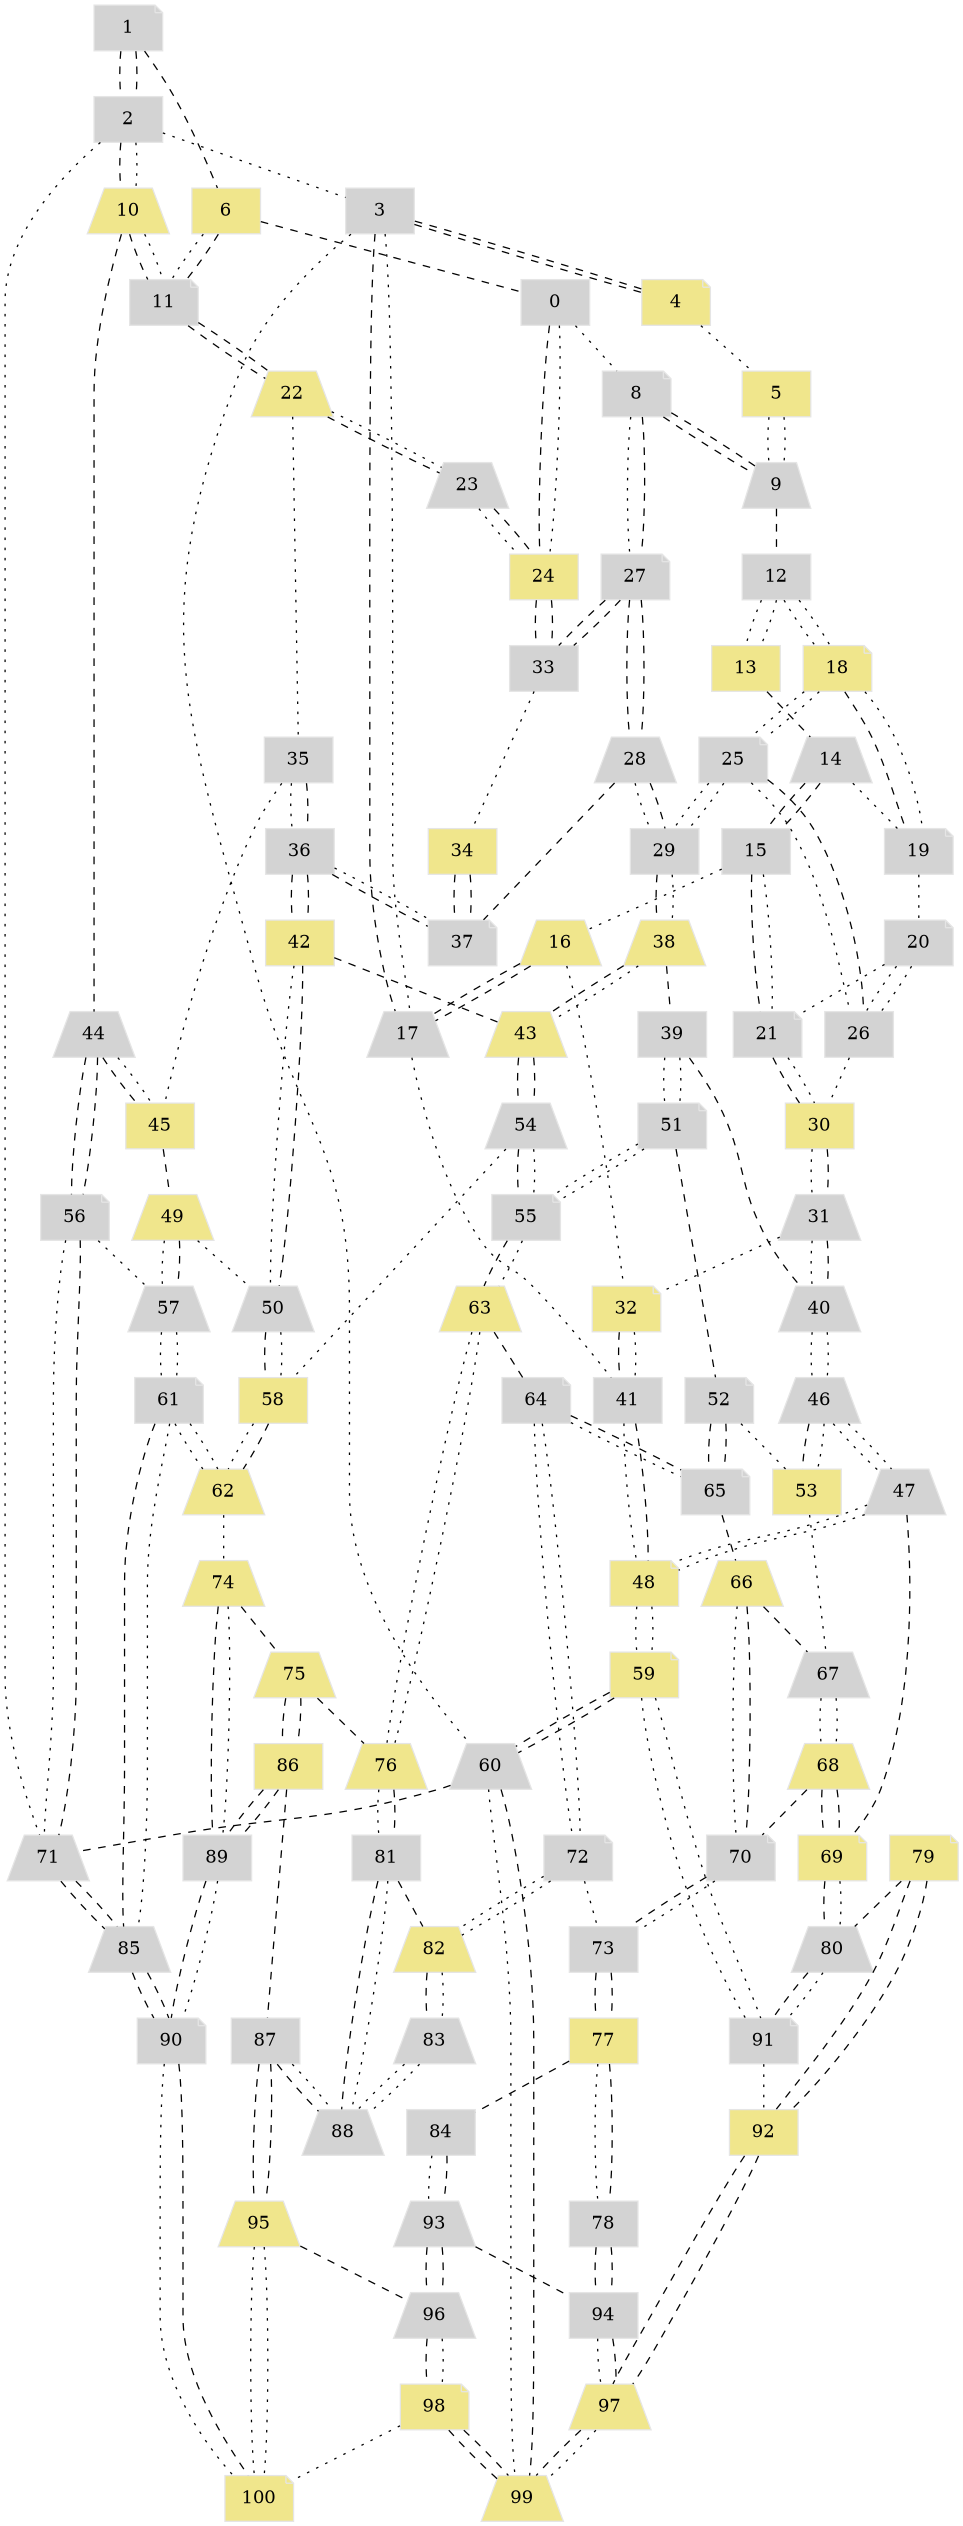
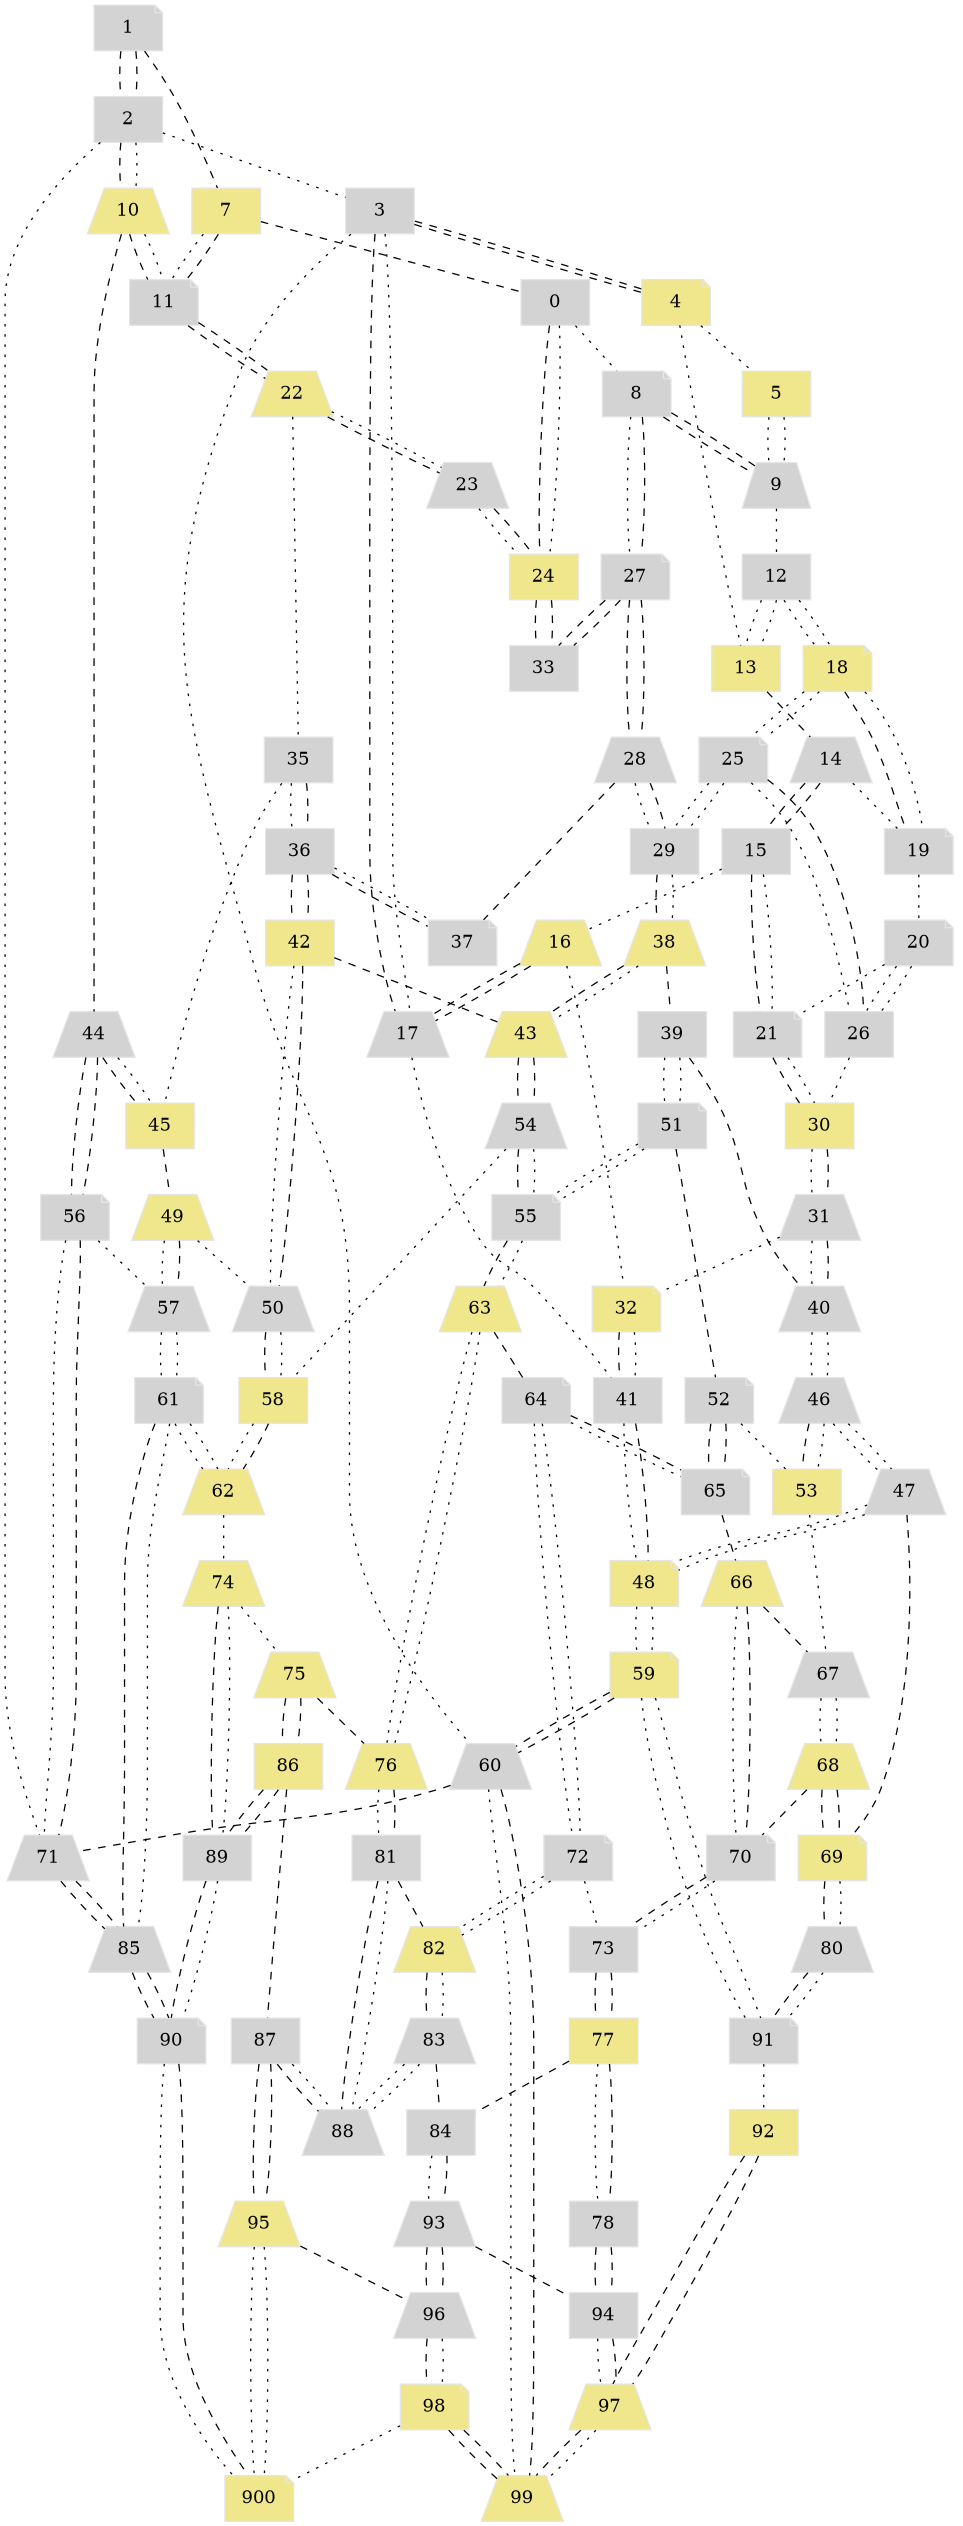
(226, 211) -> (226, 211)
none -> (708, 486)
(776, 531) -> (776, 531)
(463, 851) -> none
(259, 1629) -> (259, 1629)
(924, 1858) -> none
none -> (438, 2087)
(259, 2498) -> (259, 2498)
